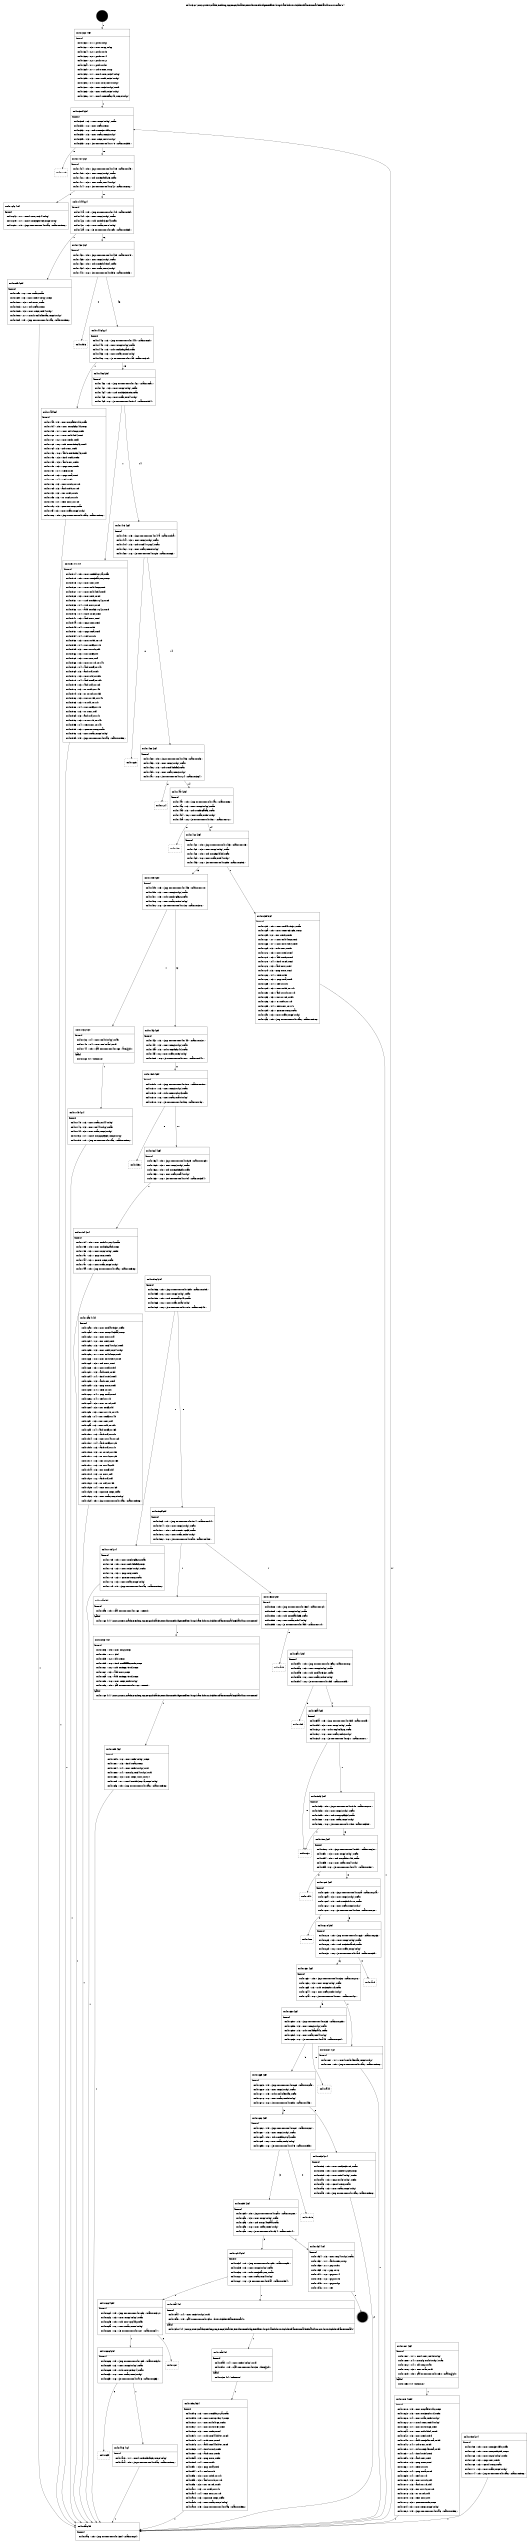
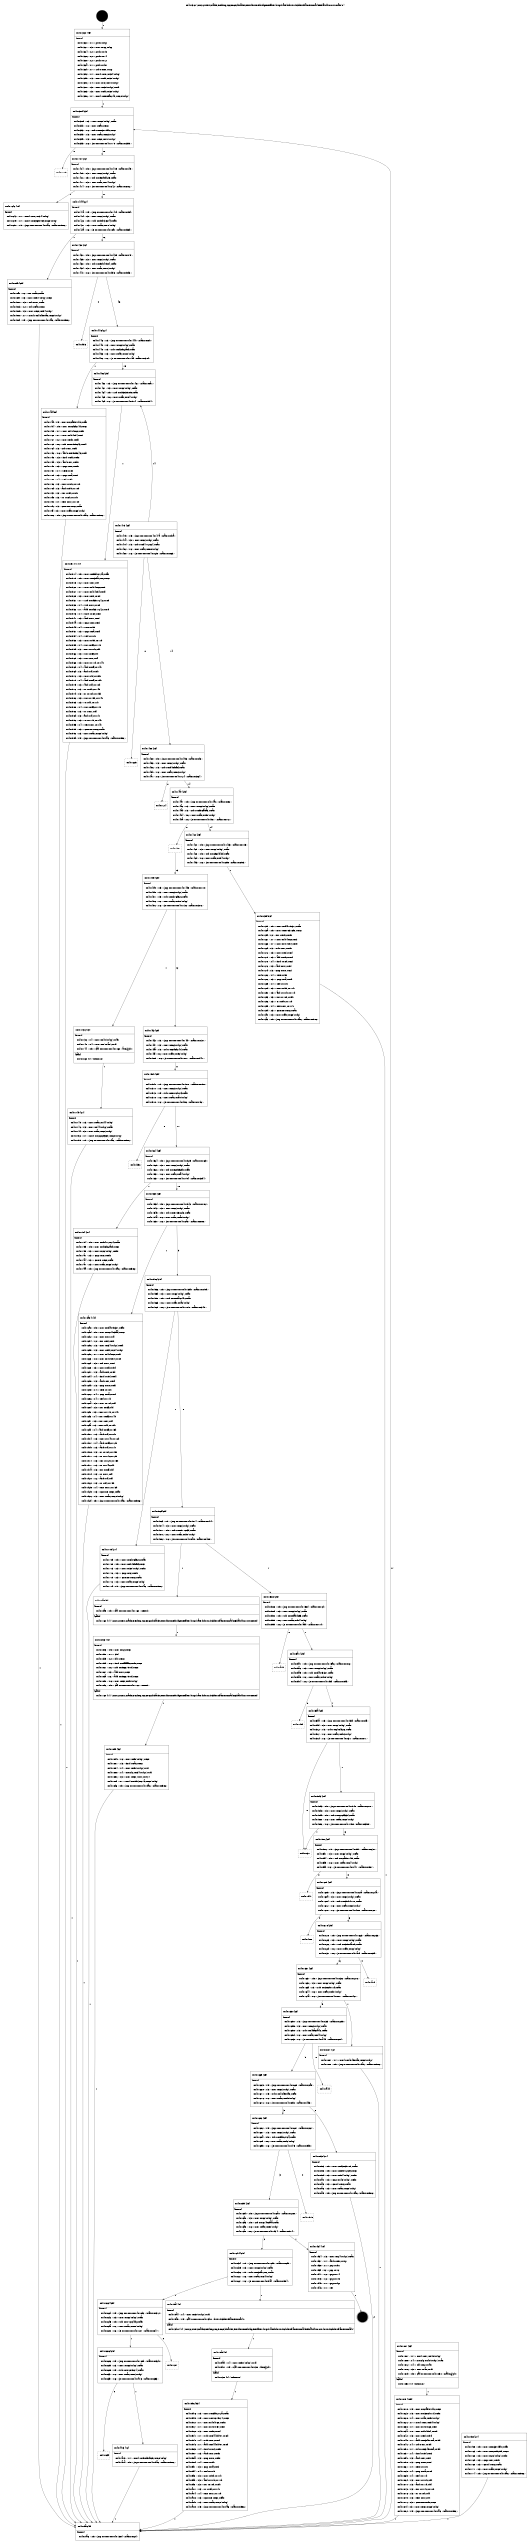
(129, 463) -> (152, 464)
(196, 870) -> (175, 863)
none -> (177, 1208)
none -> (307, 1639)
